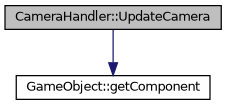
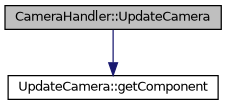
(113, 88) -> (113, 88)
